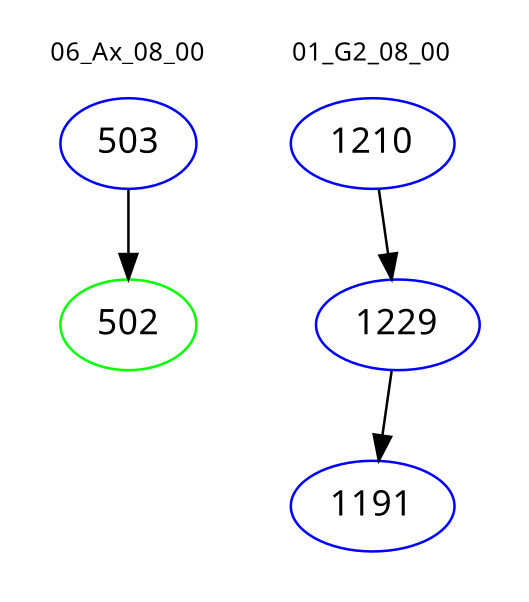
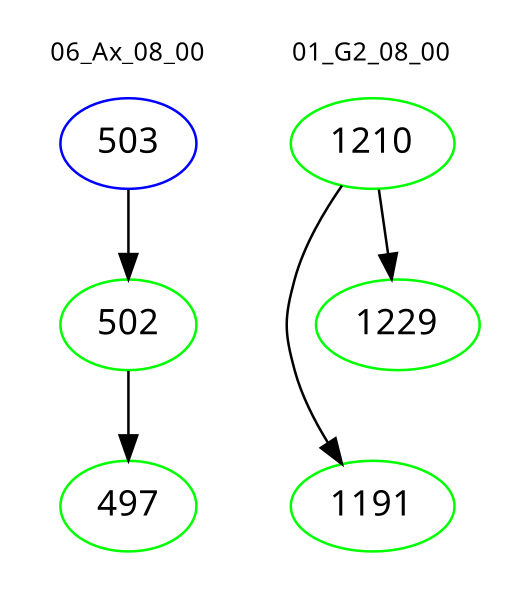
(373, 144) -> (373, 144)
(398, 325) -> (398, 325)
(387, 403) -> (288, 312)
none -> (128, 506)
(373, 506) -> (373, 506)
